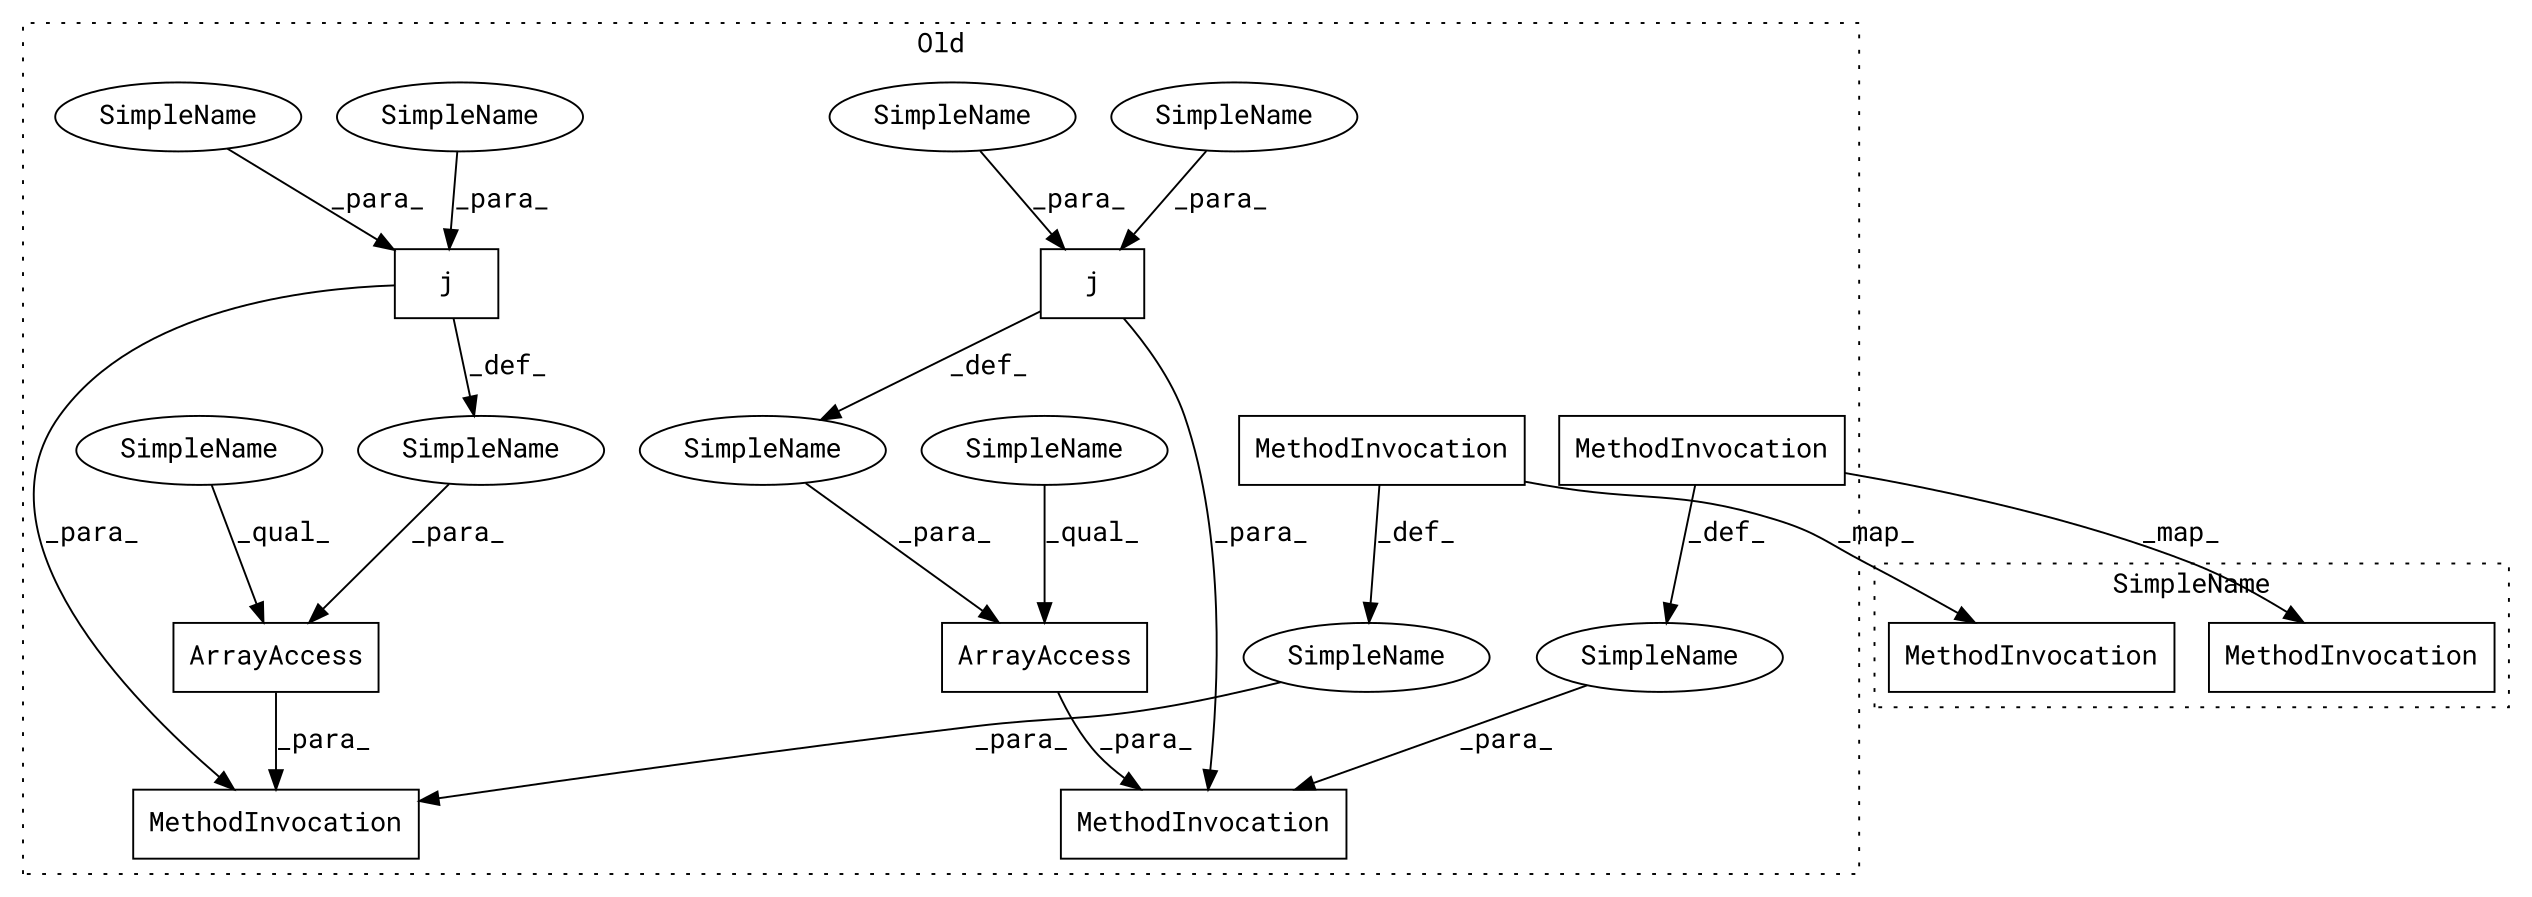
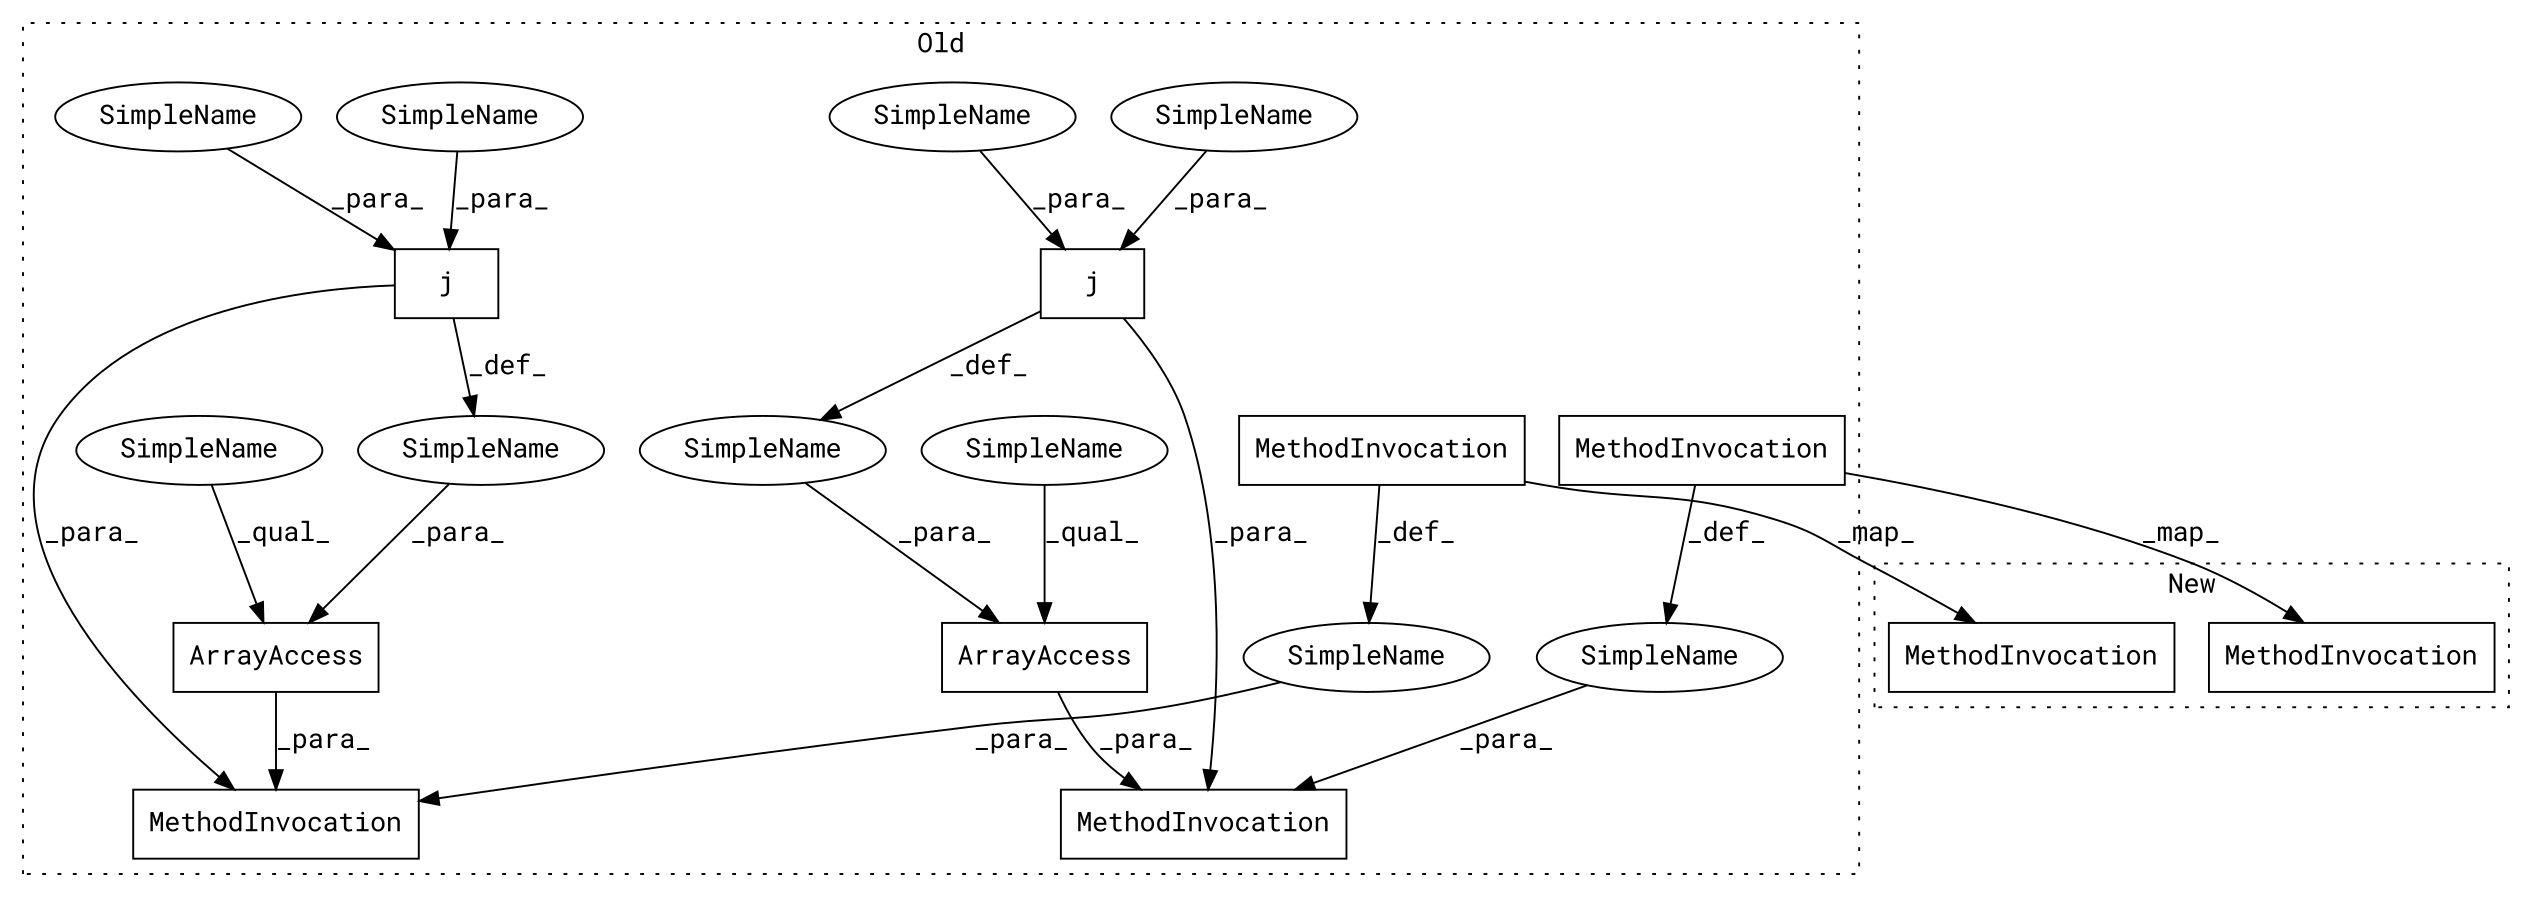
(2192, 586) -> (2192, 586)
